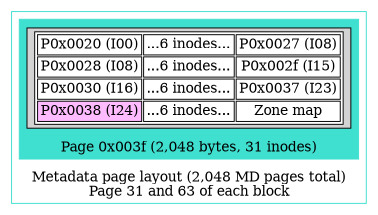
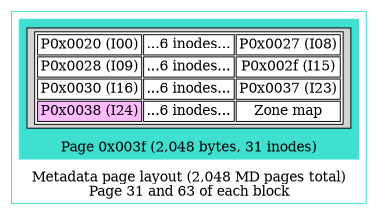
(90, 67) -> (90, 67)
